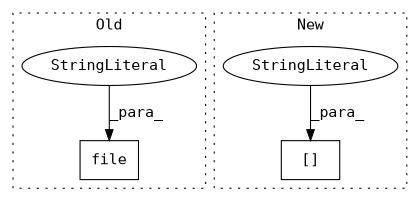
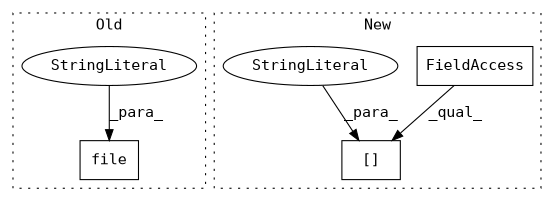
none -> (475, 66)
